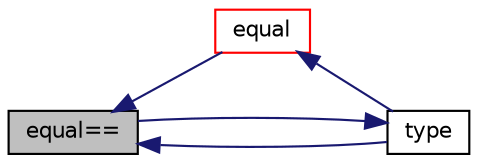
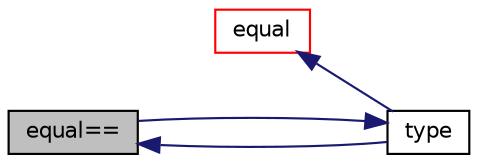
(177, 77) -> none
